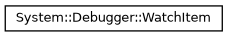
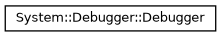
(114, 18) -> (110, 18)
